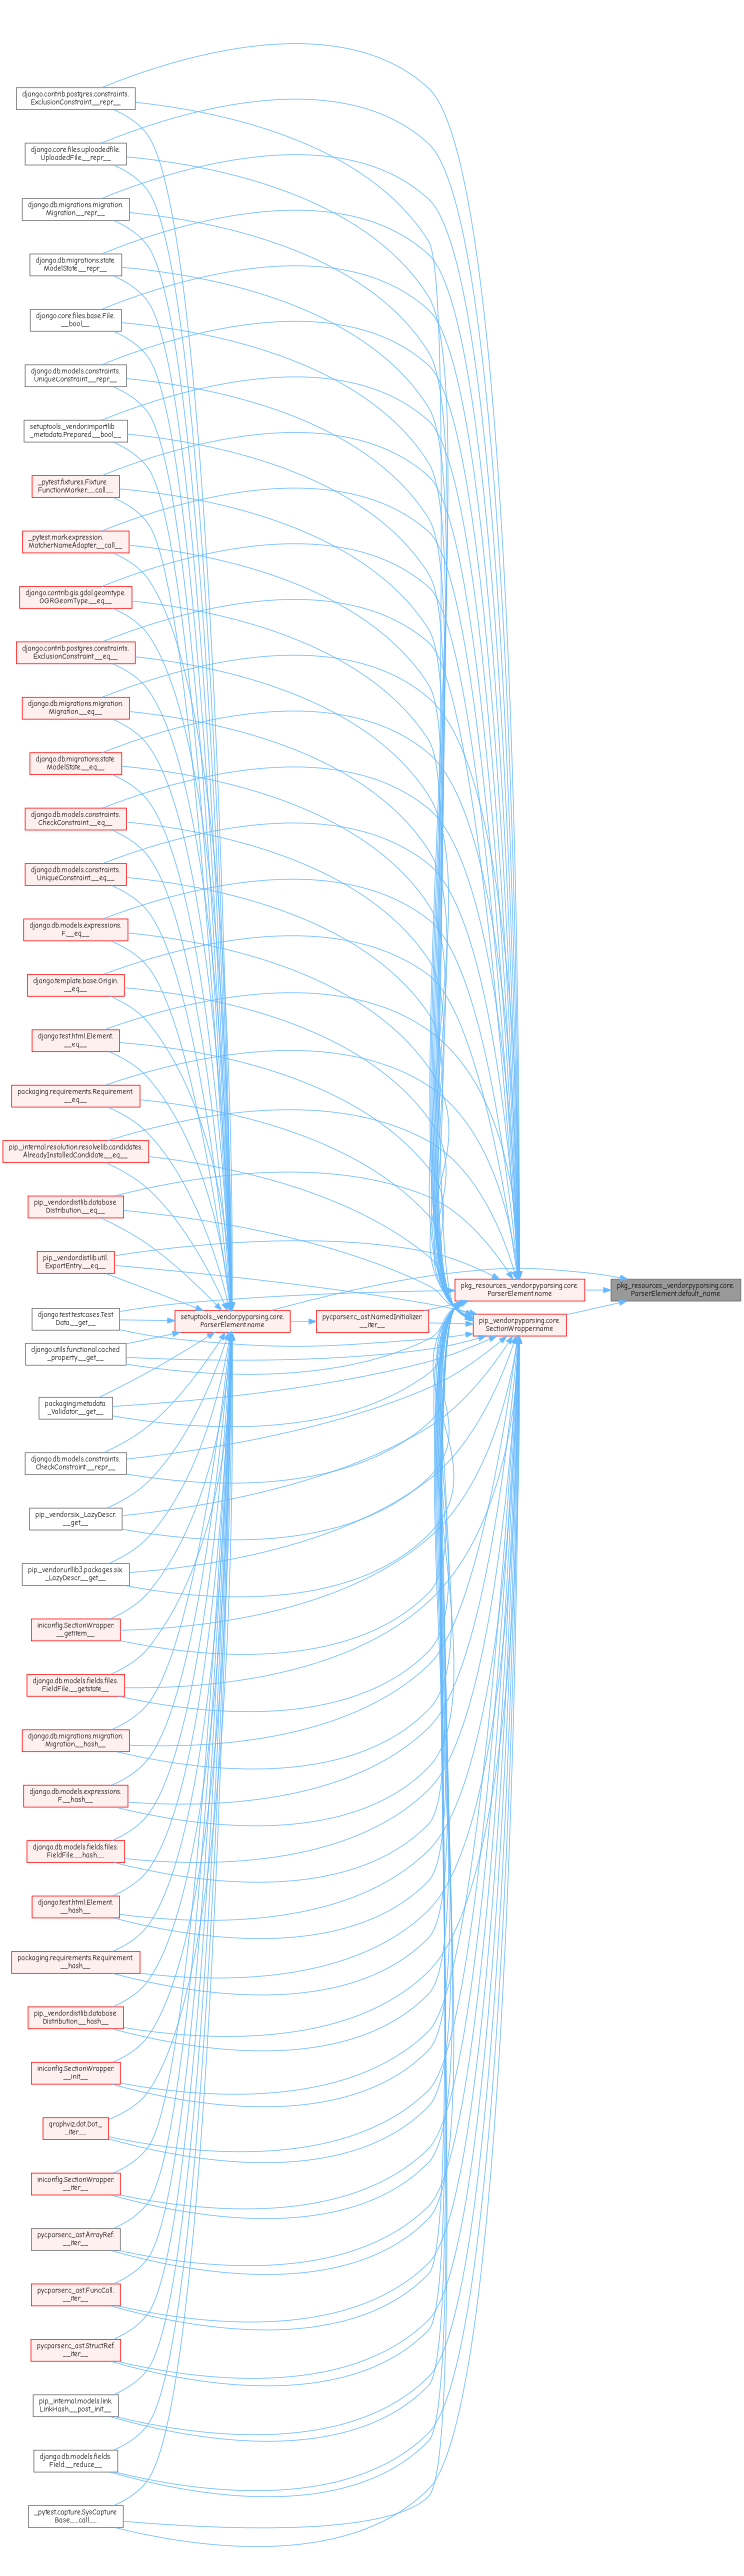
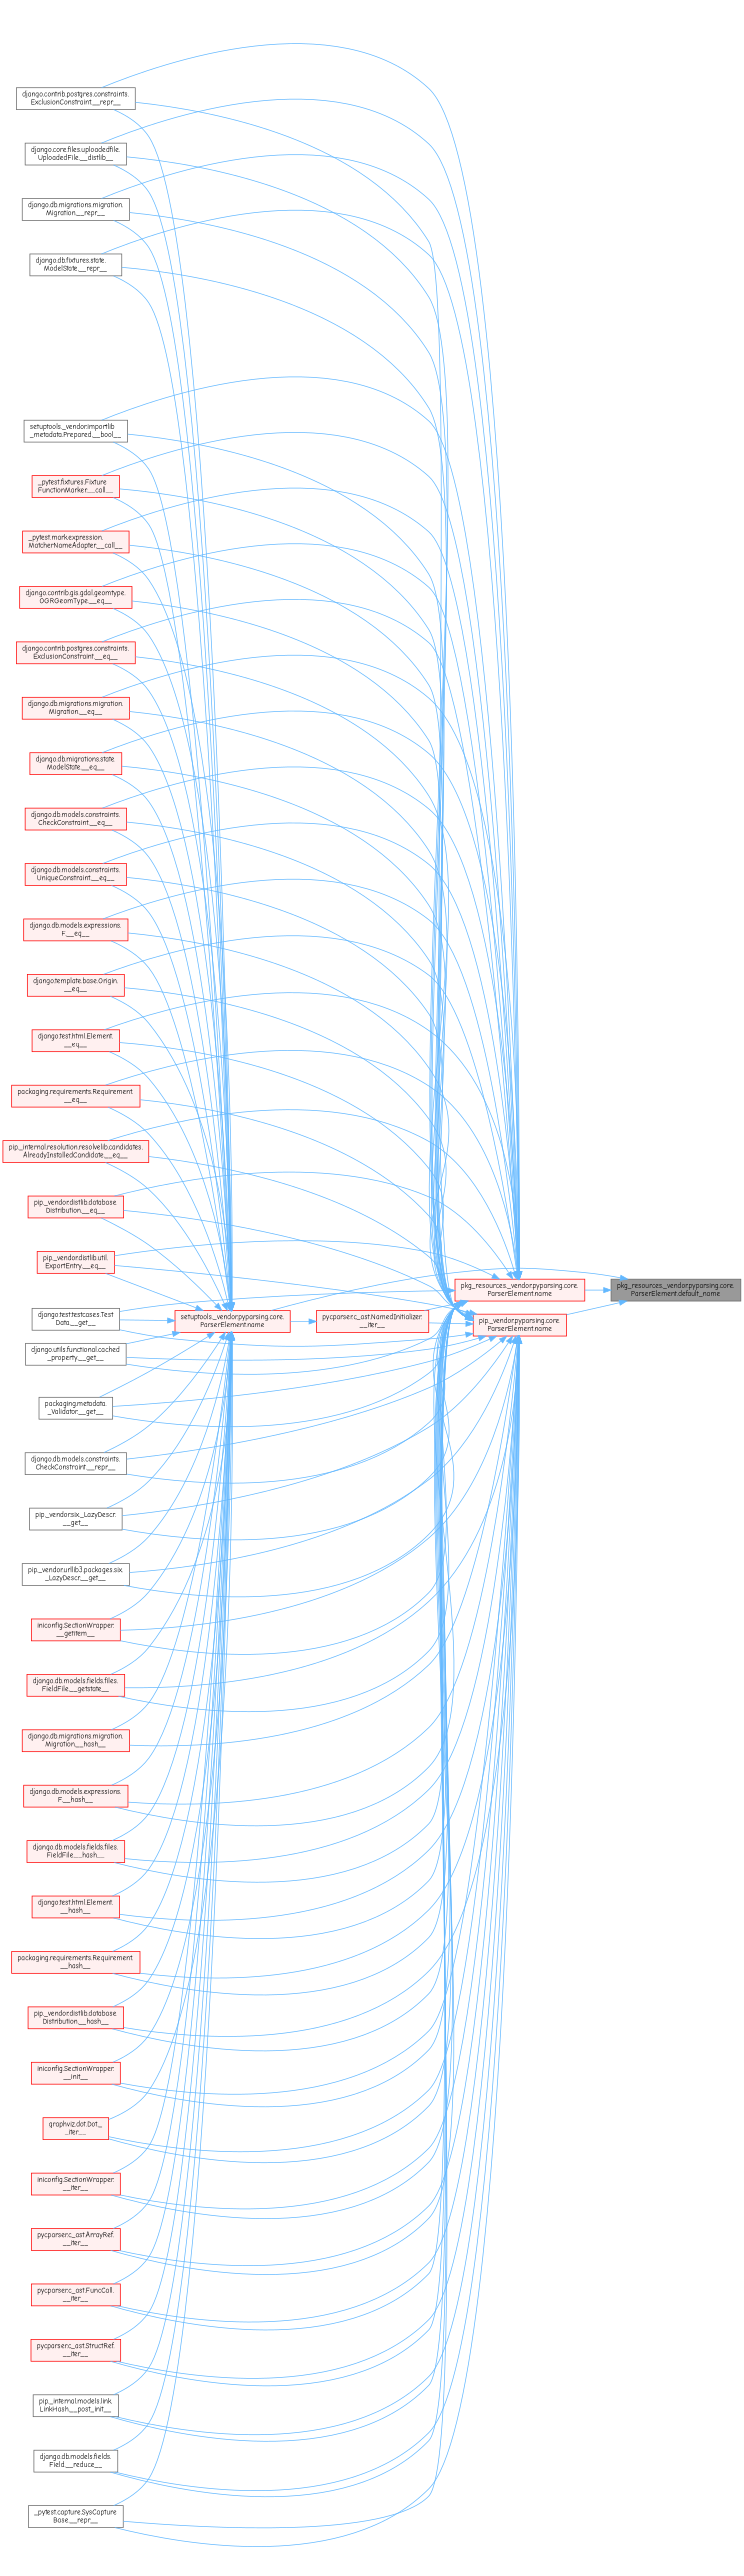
(76, 154) -> (76, 154)
(76, 265) -> (76, 265)
(76, 320) -> none
(76, 376) -> none
(520, 1325) -> (520, 1325)
(431, 1705) -> none
(76, 2239) -> (76, 2239)
(76, 2517) -> (76, 2517)
